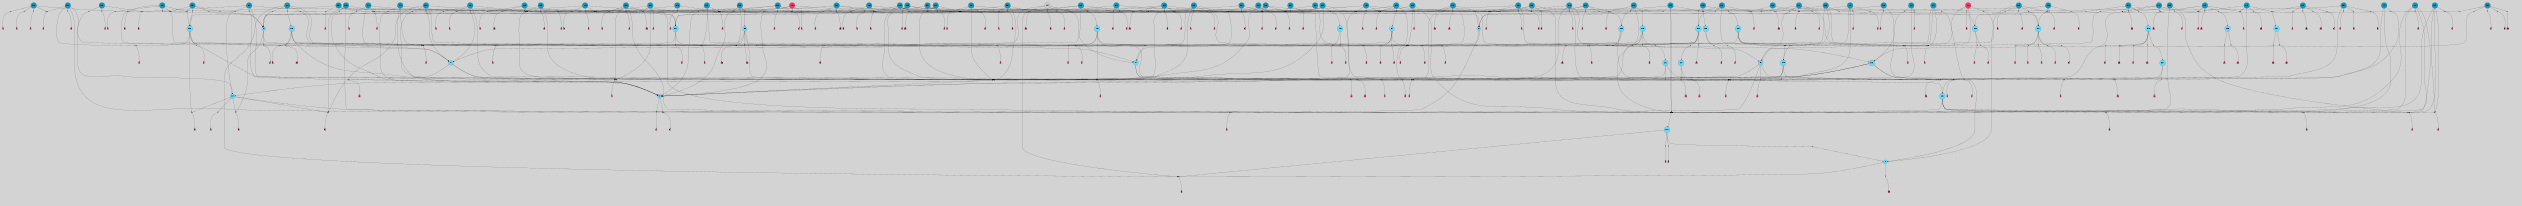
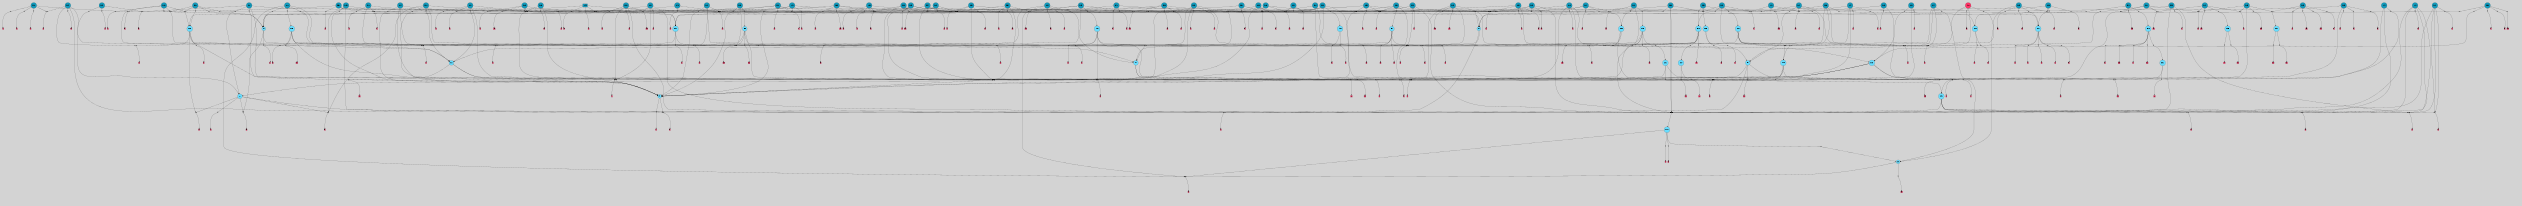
(585, 5) -> (585, 5)
(792, 5) -> (792, 5)
(1047, 5) -> (1047, 5)
